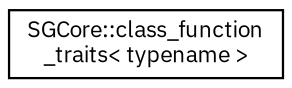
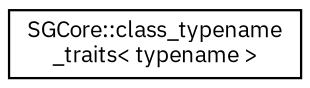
(146, 44) -> (155, 44)
